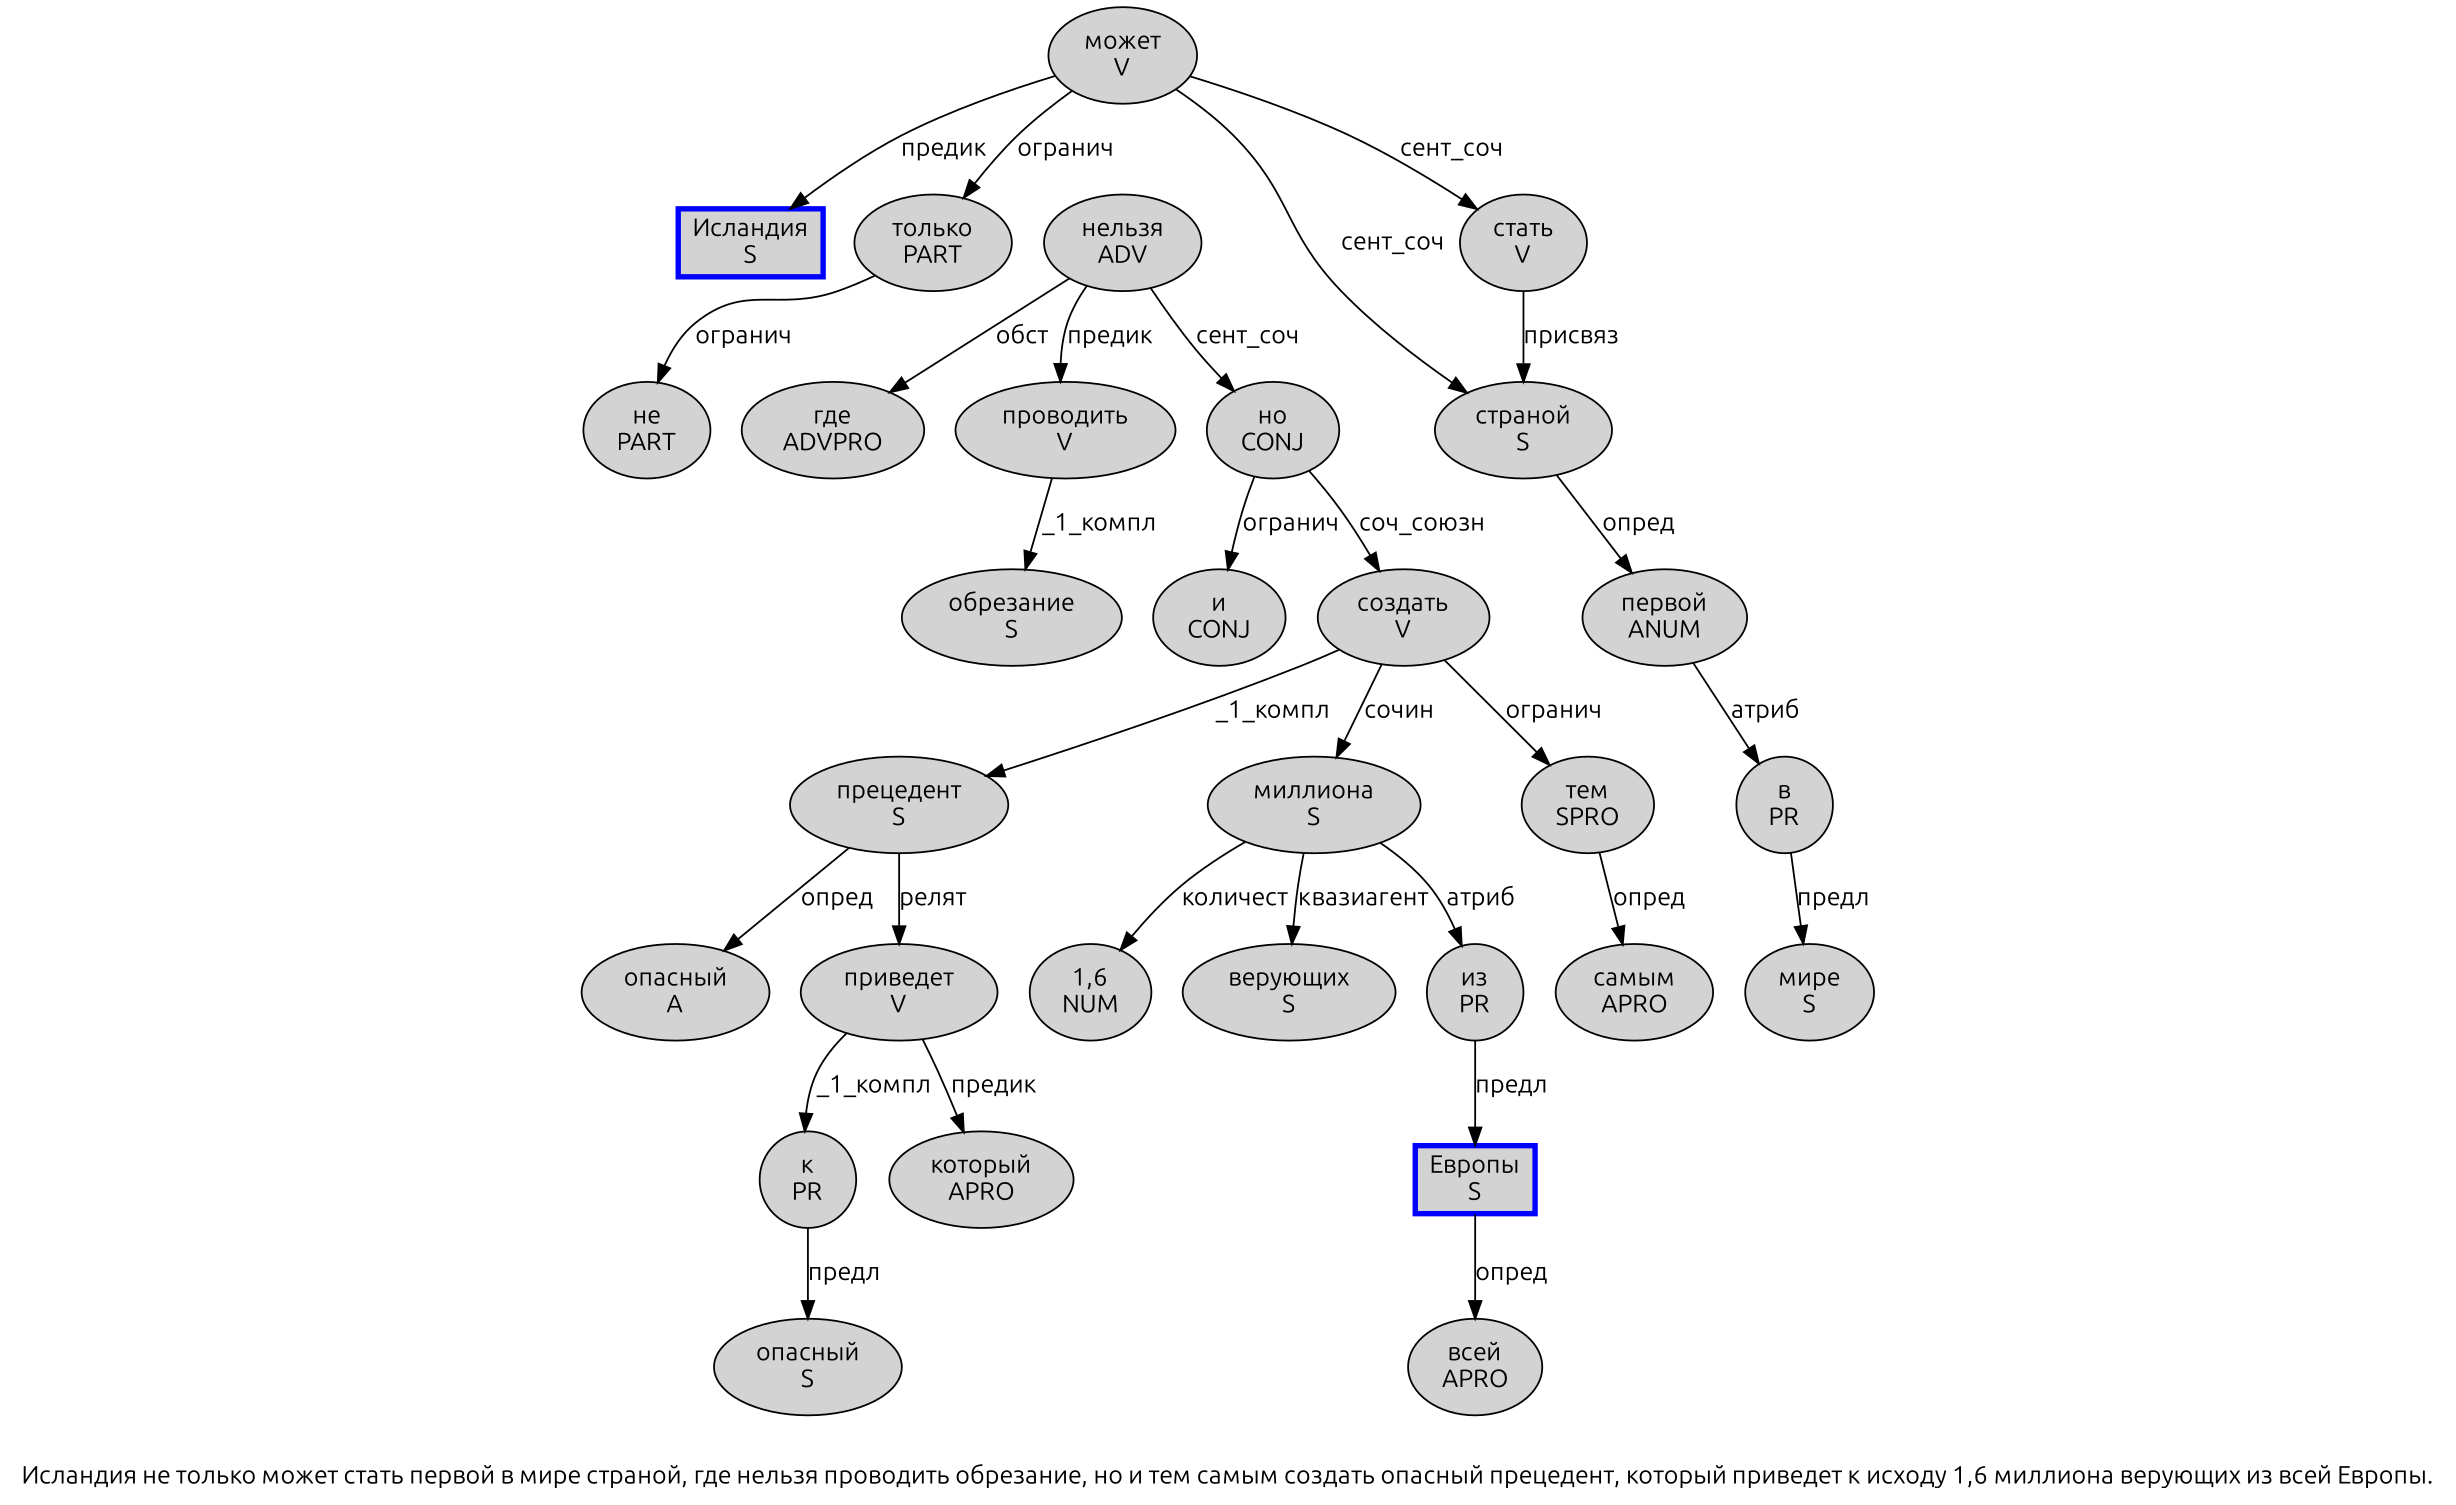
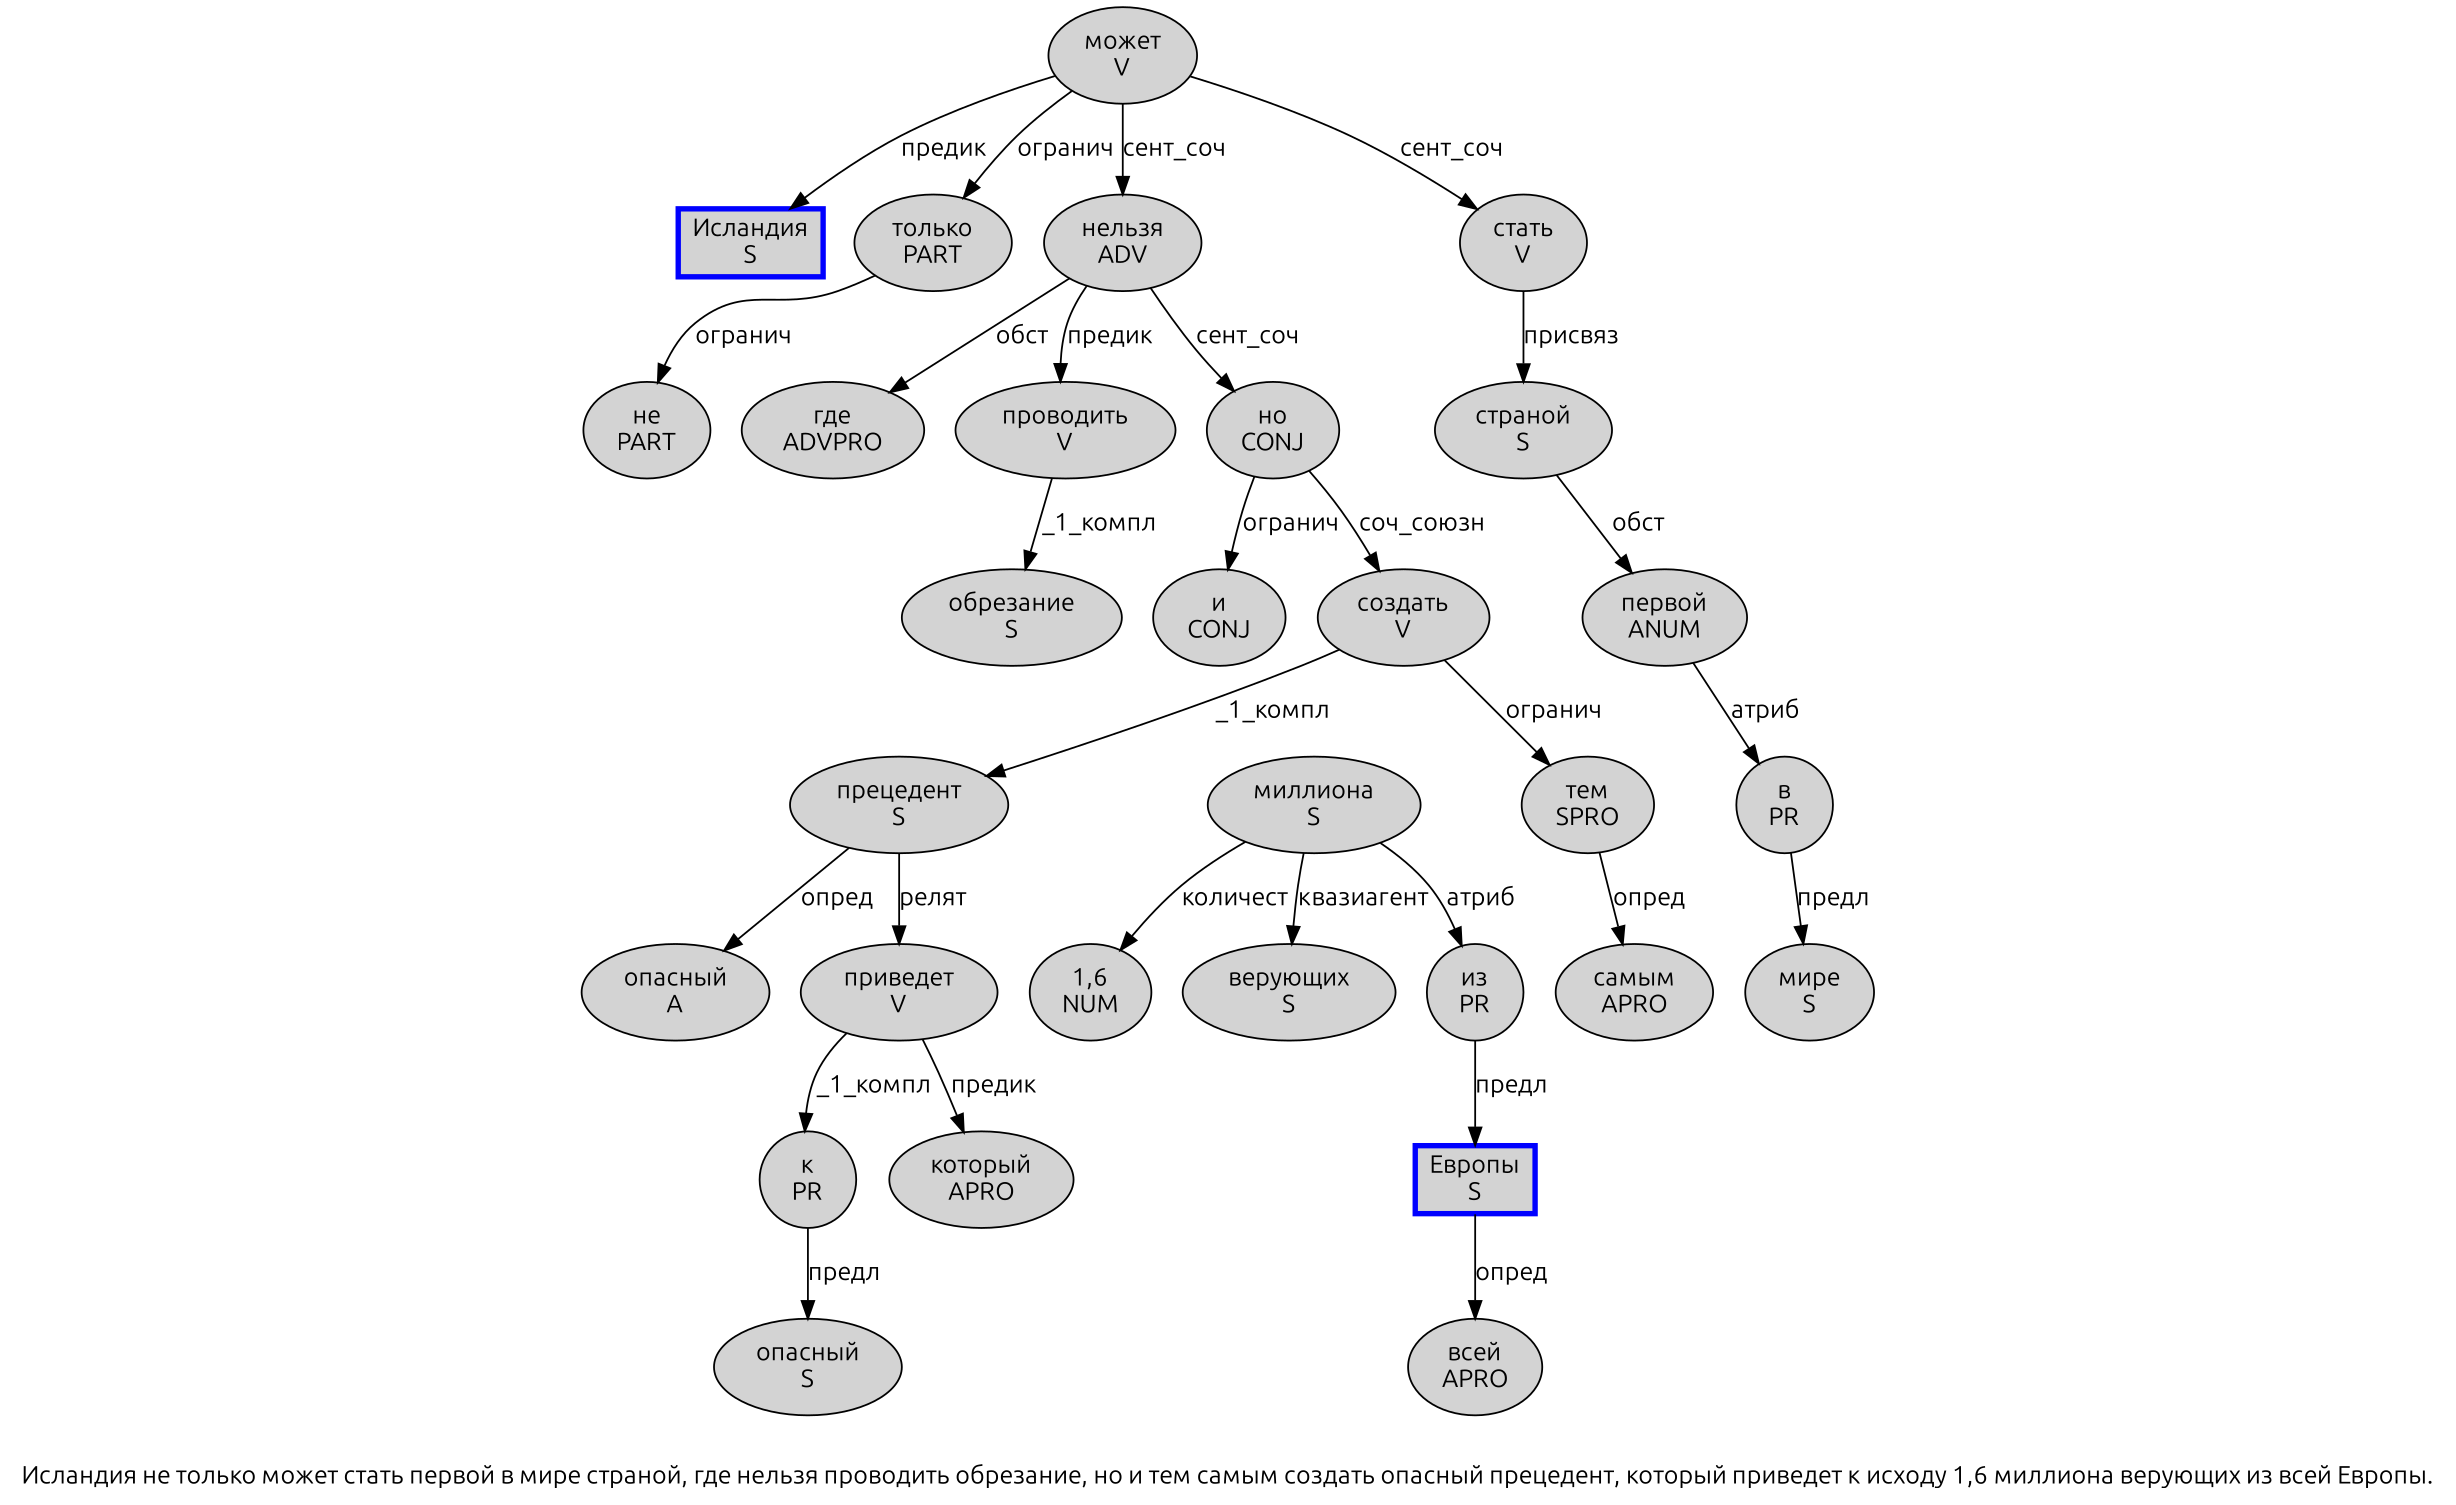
(1305, 244) -> (1123, 140)
(1639, 524) -> (1639, 524)
(1363, 702) -> none
